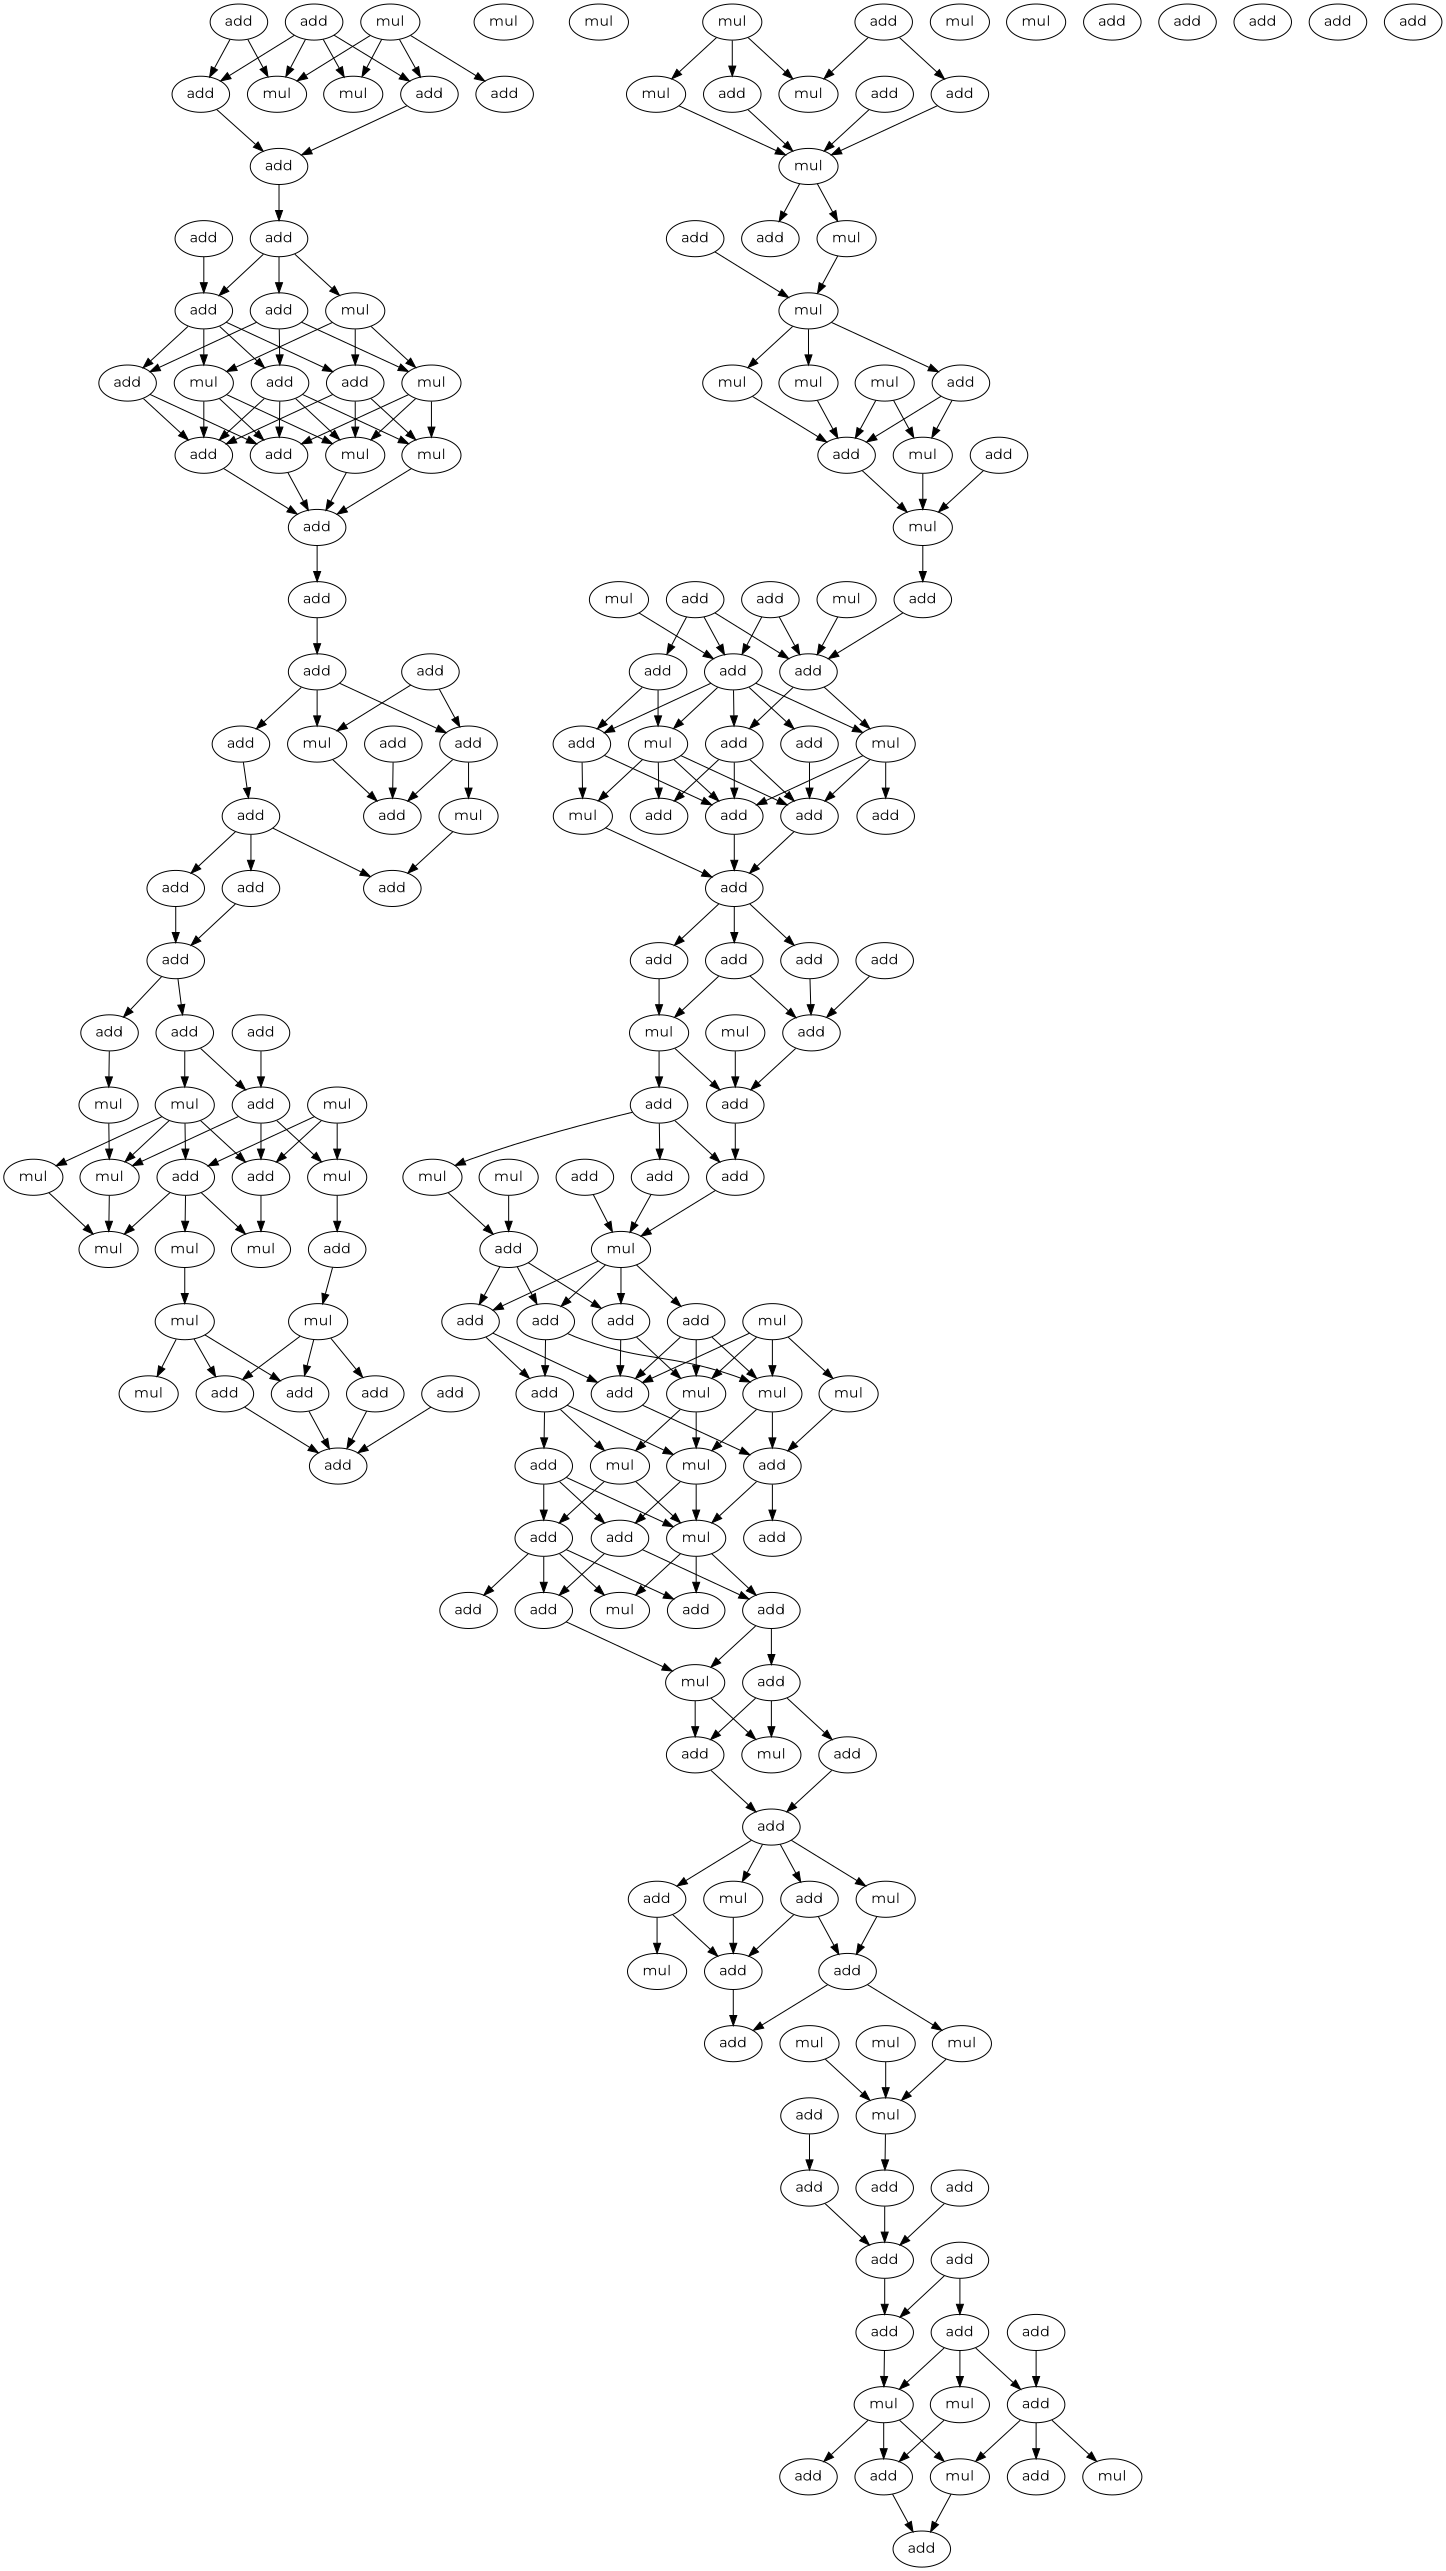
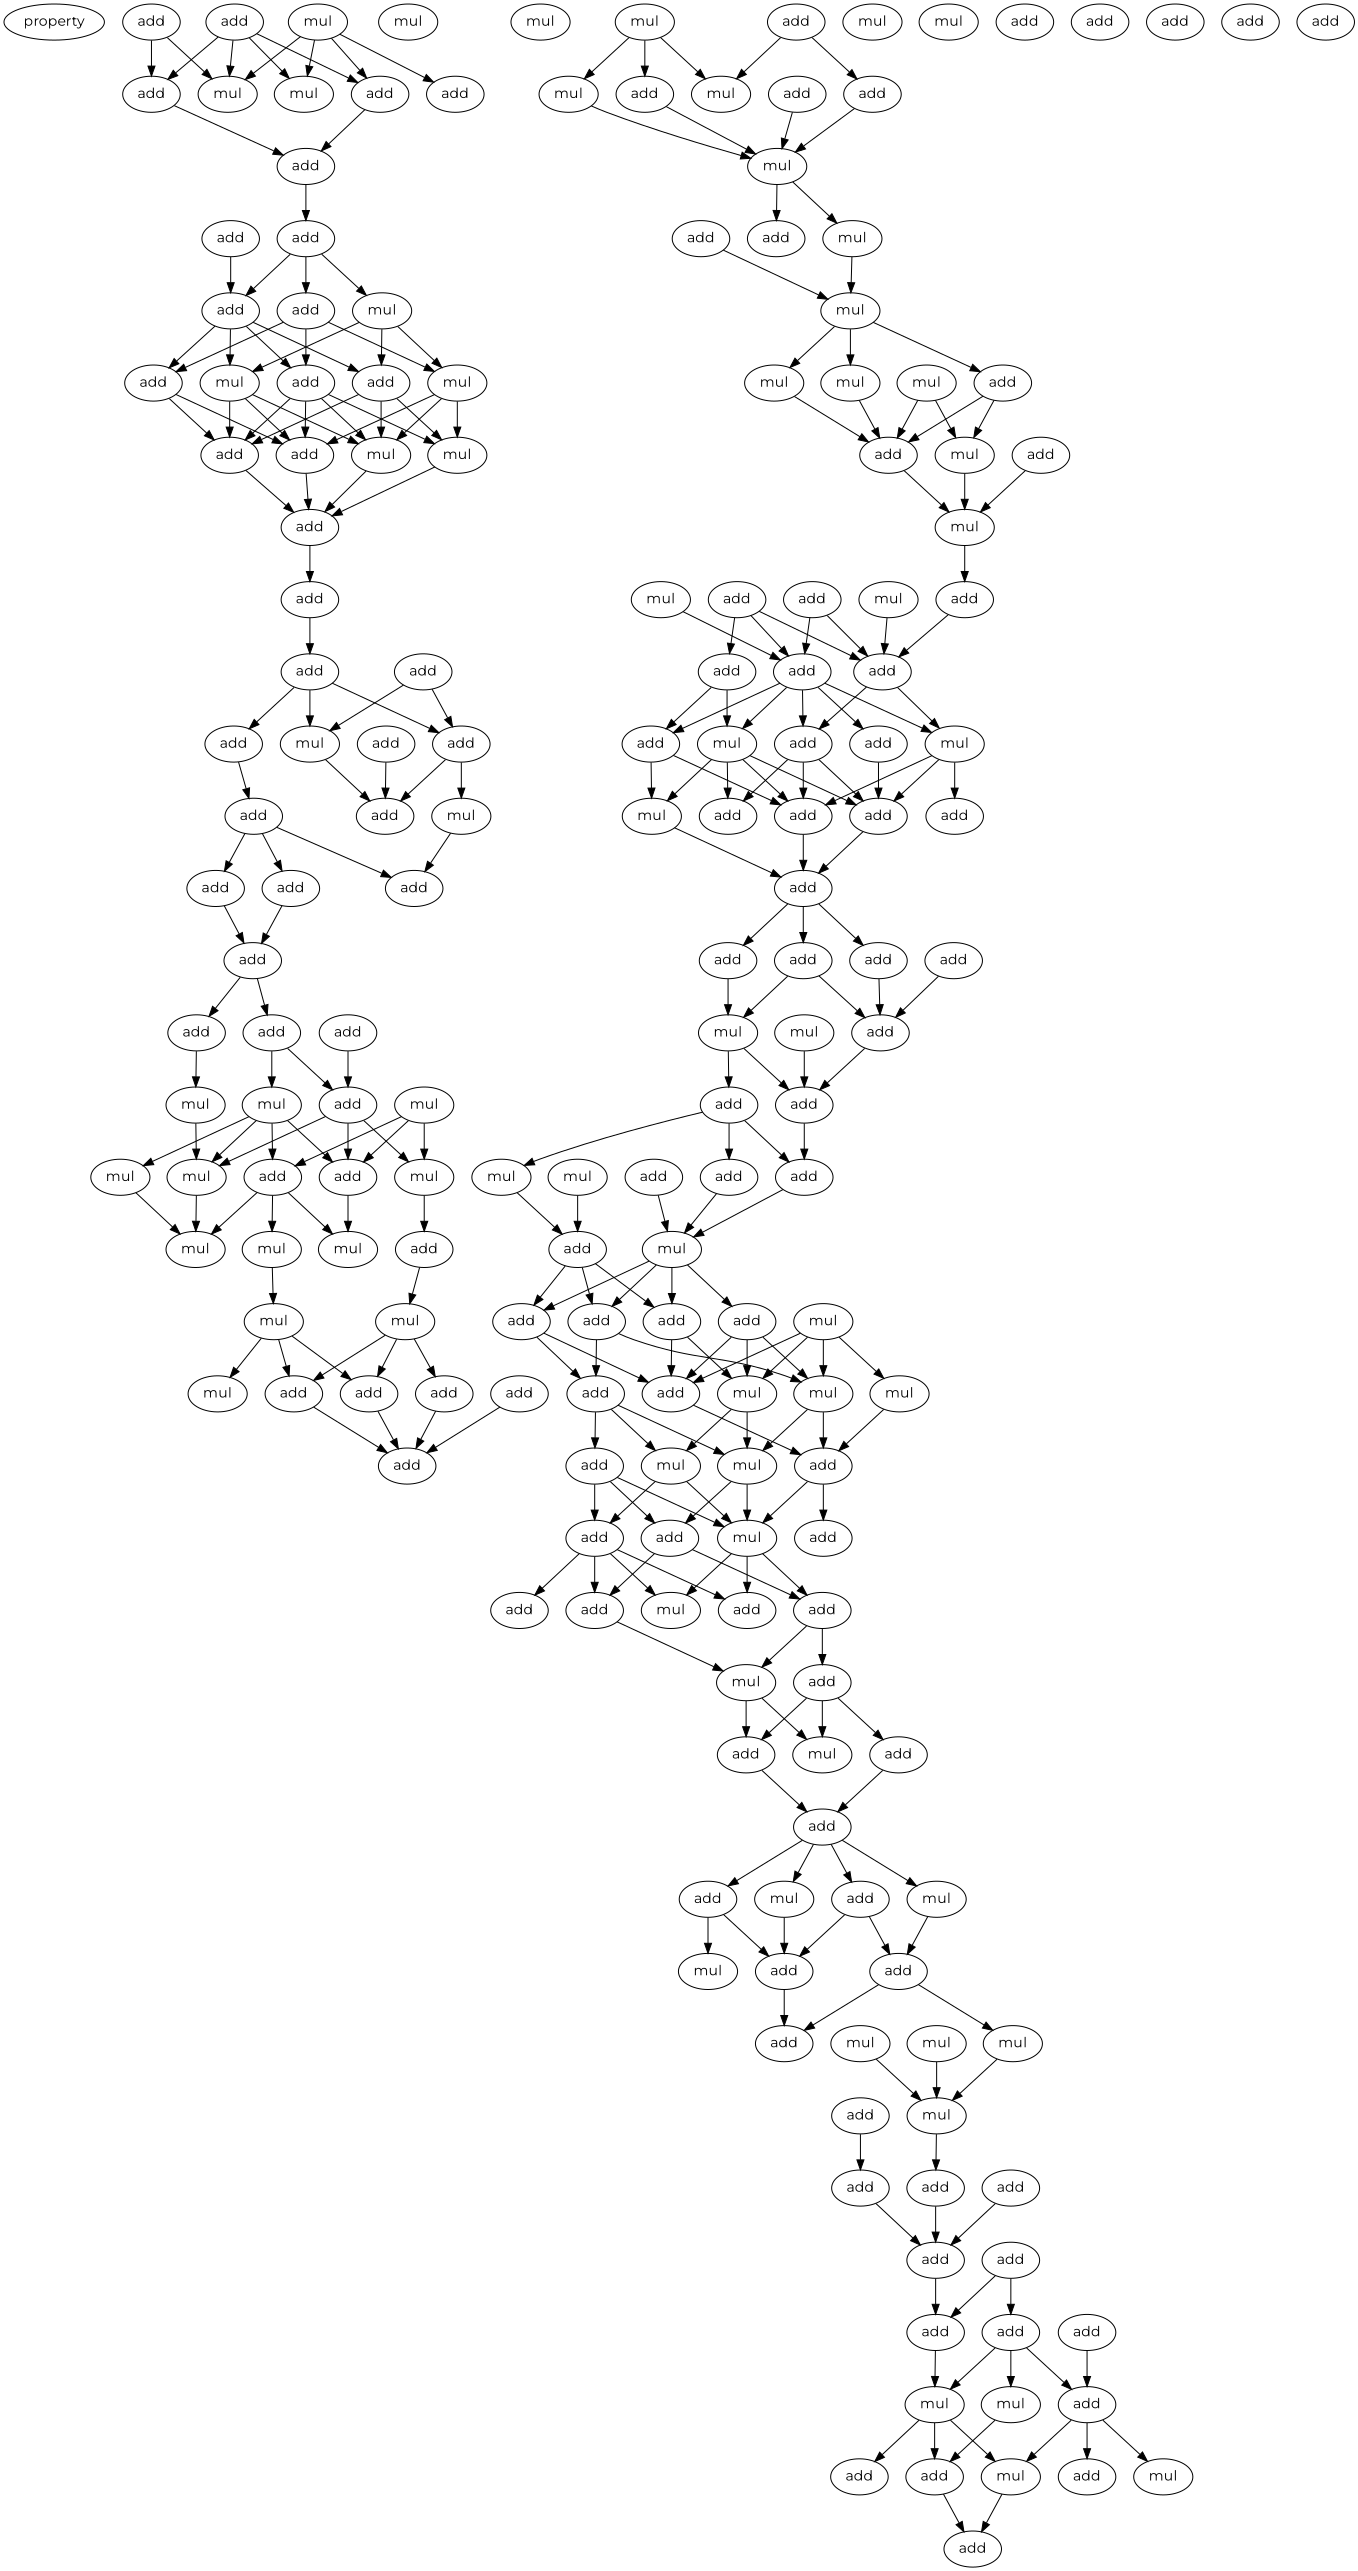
none -> (54, 22)
